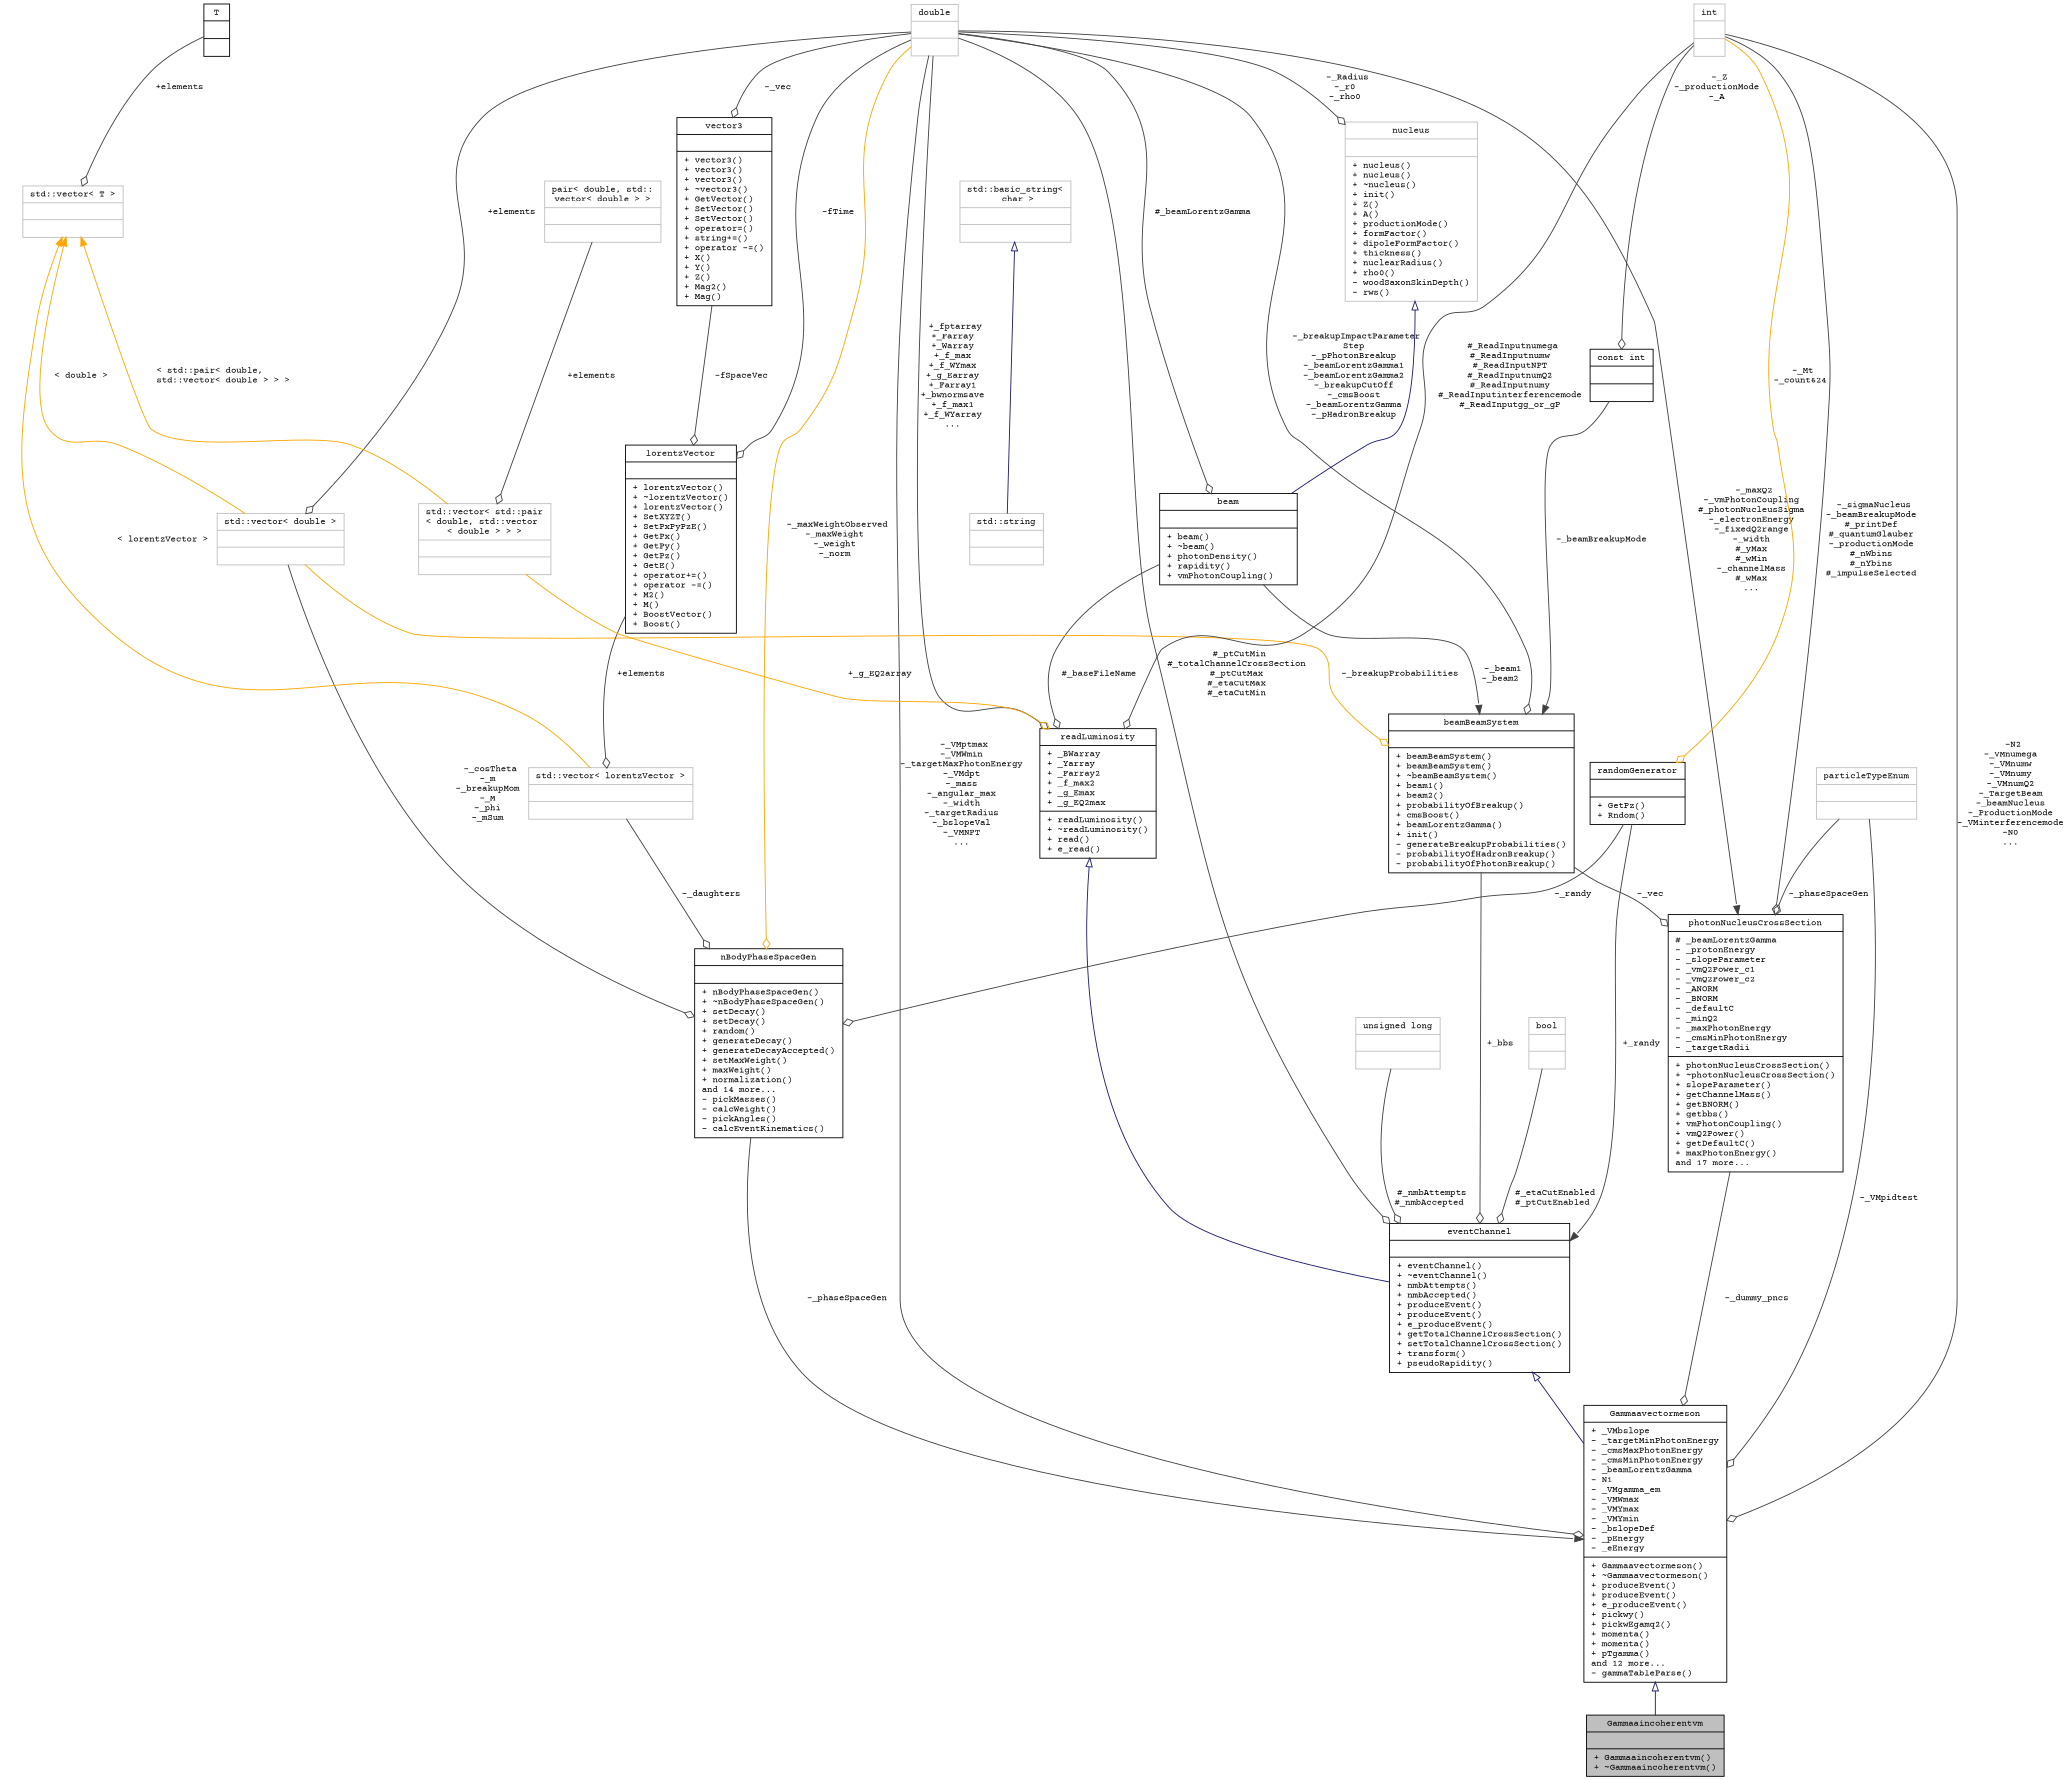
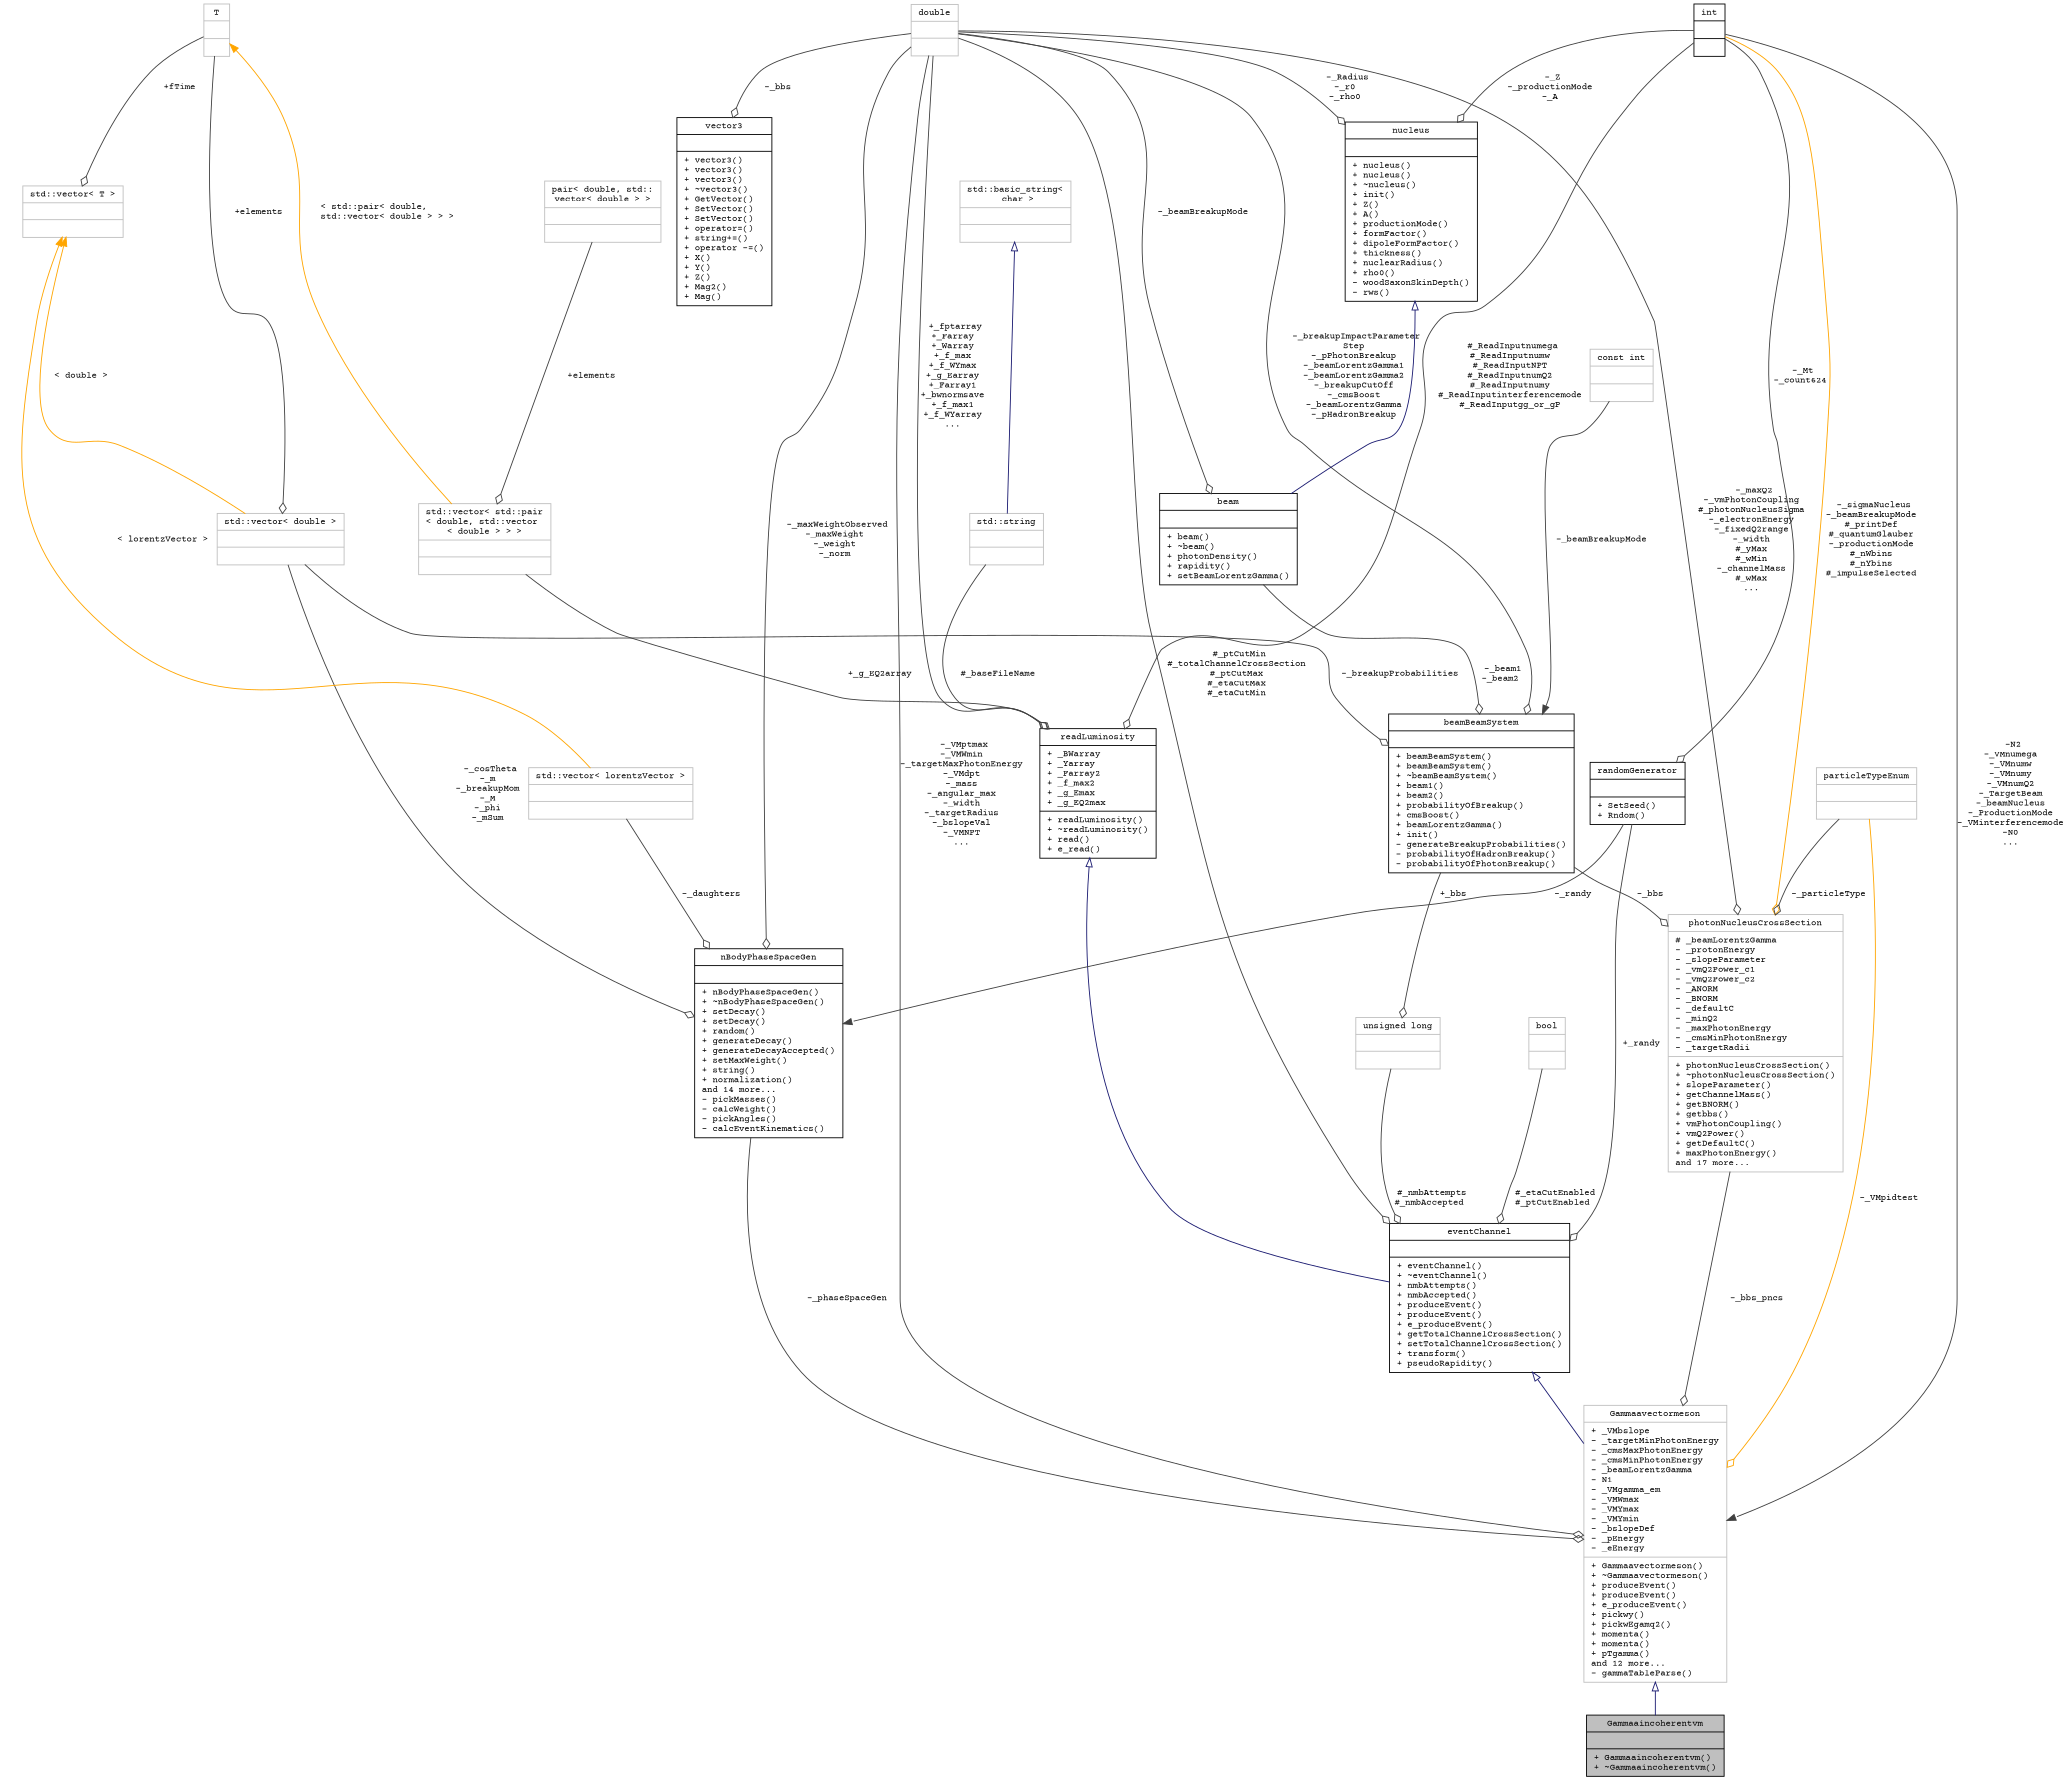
(217, 30) -> (217, 30)
(1710, 30) -> (1710, 30)
(177, 87) -> (177, 87)
(775, 87) -> (775, 87)
(482, 118) -> (224, 294)
(1638, 186) -> (1568, 46)
(1201, 212) -> (1201, 212)
(1411, 212) -> (1411, 212)
(1603, 222) -> (1603, 222)
(1622, 375) -> (1622, 375)
(1771, 405) -> (1771, 405)
(209, 442) -> (310, 290)
(1826, 453) -> (1826, 453)
(774, 474) -> (774, 474)
(681, 539) -> none
(1220, 576) -> (1228, 576)
(1075, 623) -> (944, 673)
(858, 636) -> (858, 636)
(1384, 638) -> (1384, 638)
(774, 679) -> (774, 679)
(1957, 763) -> (1957, 763)
(1622, 805) -> (1627, 805)
(1648, 894) -> (1648, 894)
(1826, 894) -> (1826, 894)
(1249, 933) -> (1249, 933)
(1616, 1032) -> (1616, 1032)
(1481, 1043) -> (1419, 939)
(1756, 1043) -> (1756, 1043)
(737, 1070) -> (729, 1070)
(1860, 1153) -> (1860, 1153)
(1754, 1298) -> (1754, 1298)
(1054, 1475) -> (1054, 1475)
(1655, 1544) -> (1655, 1544)
